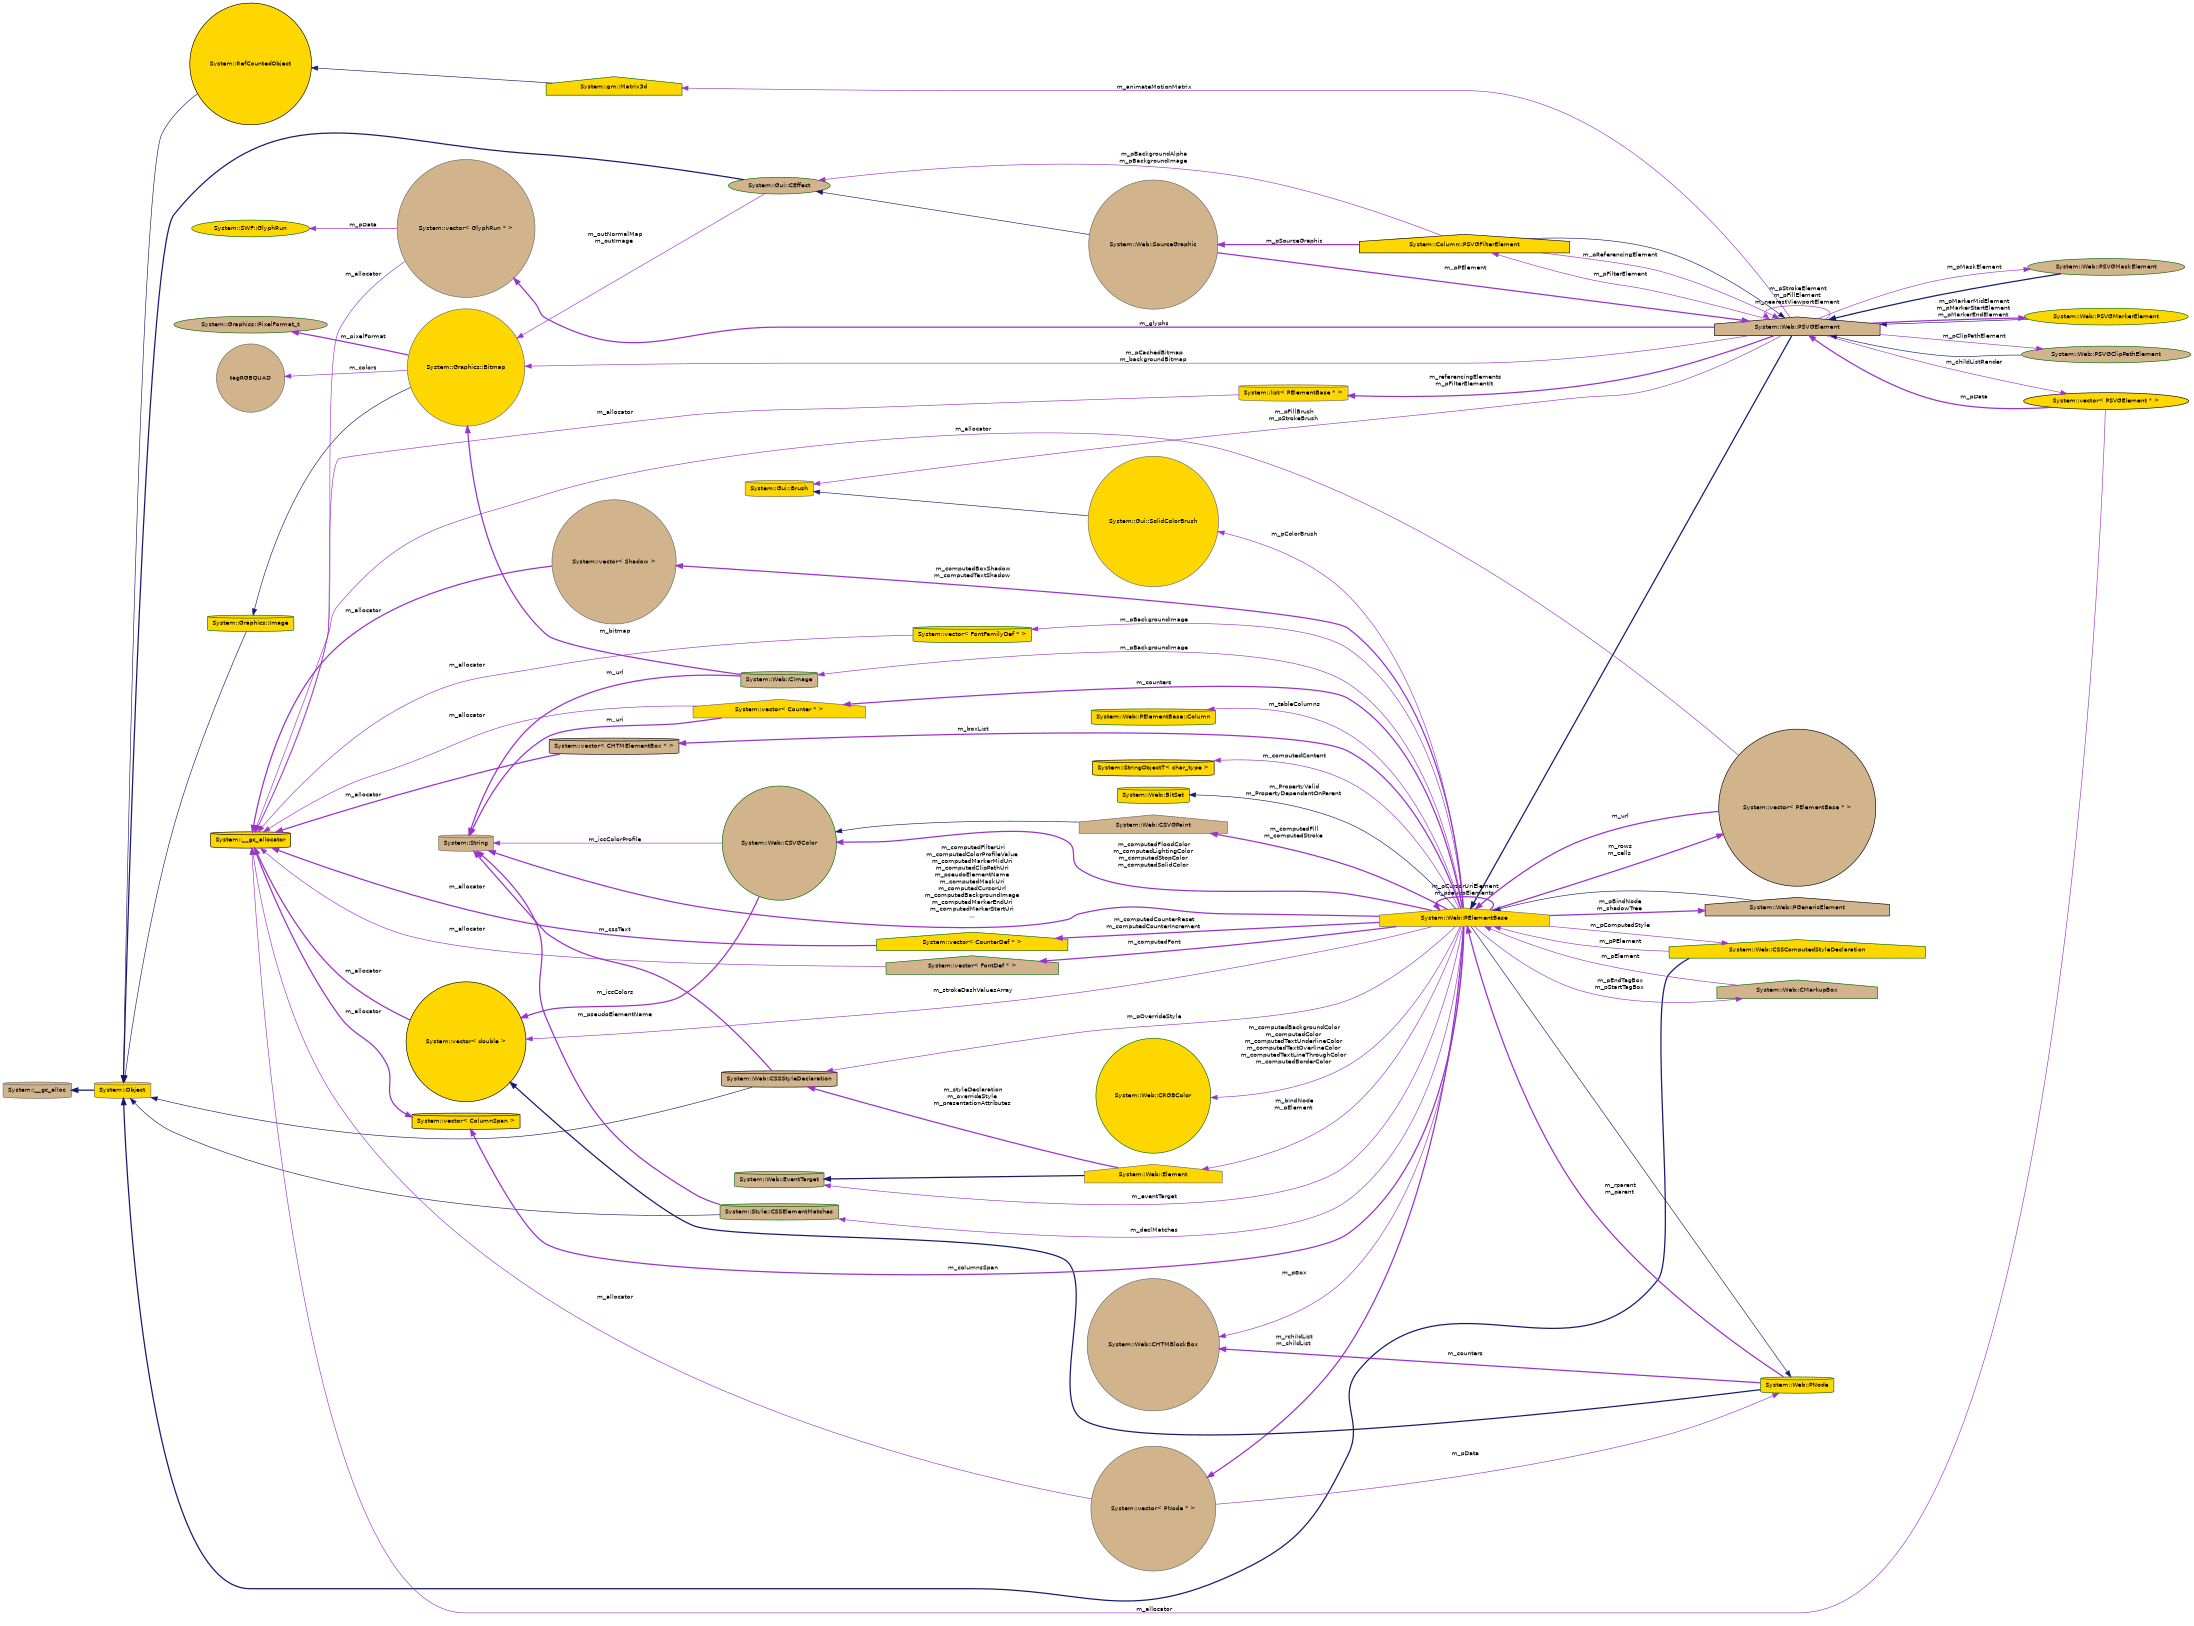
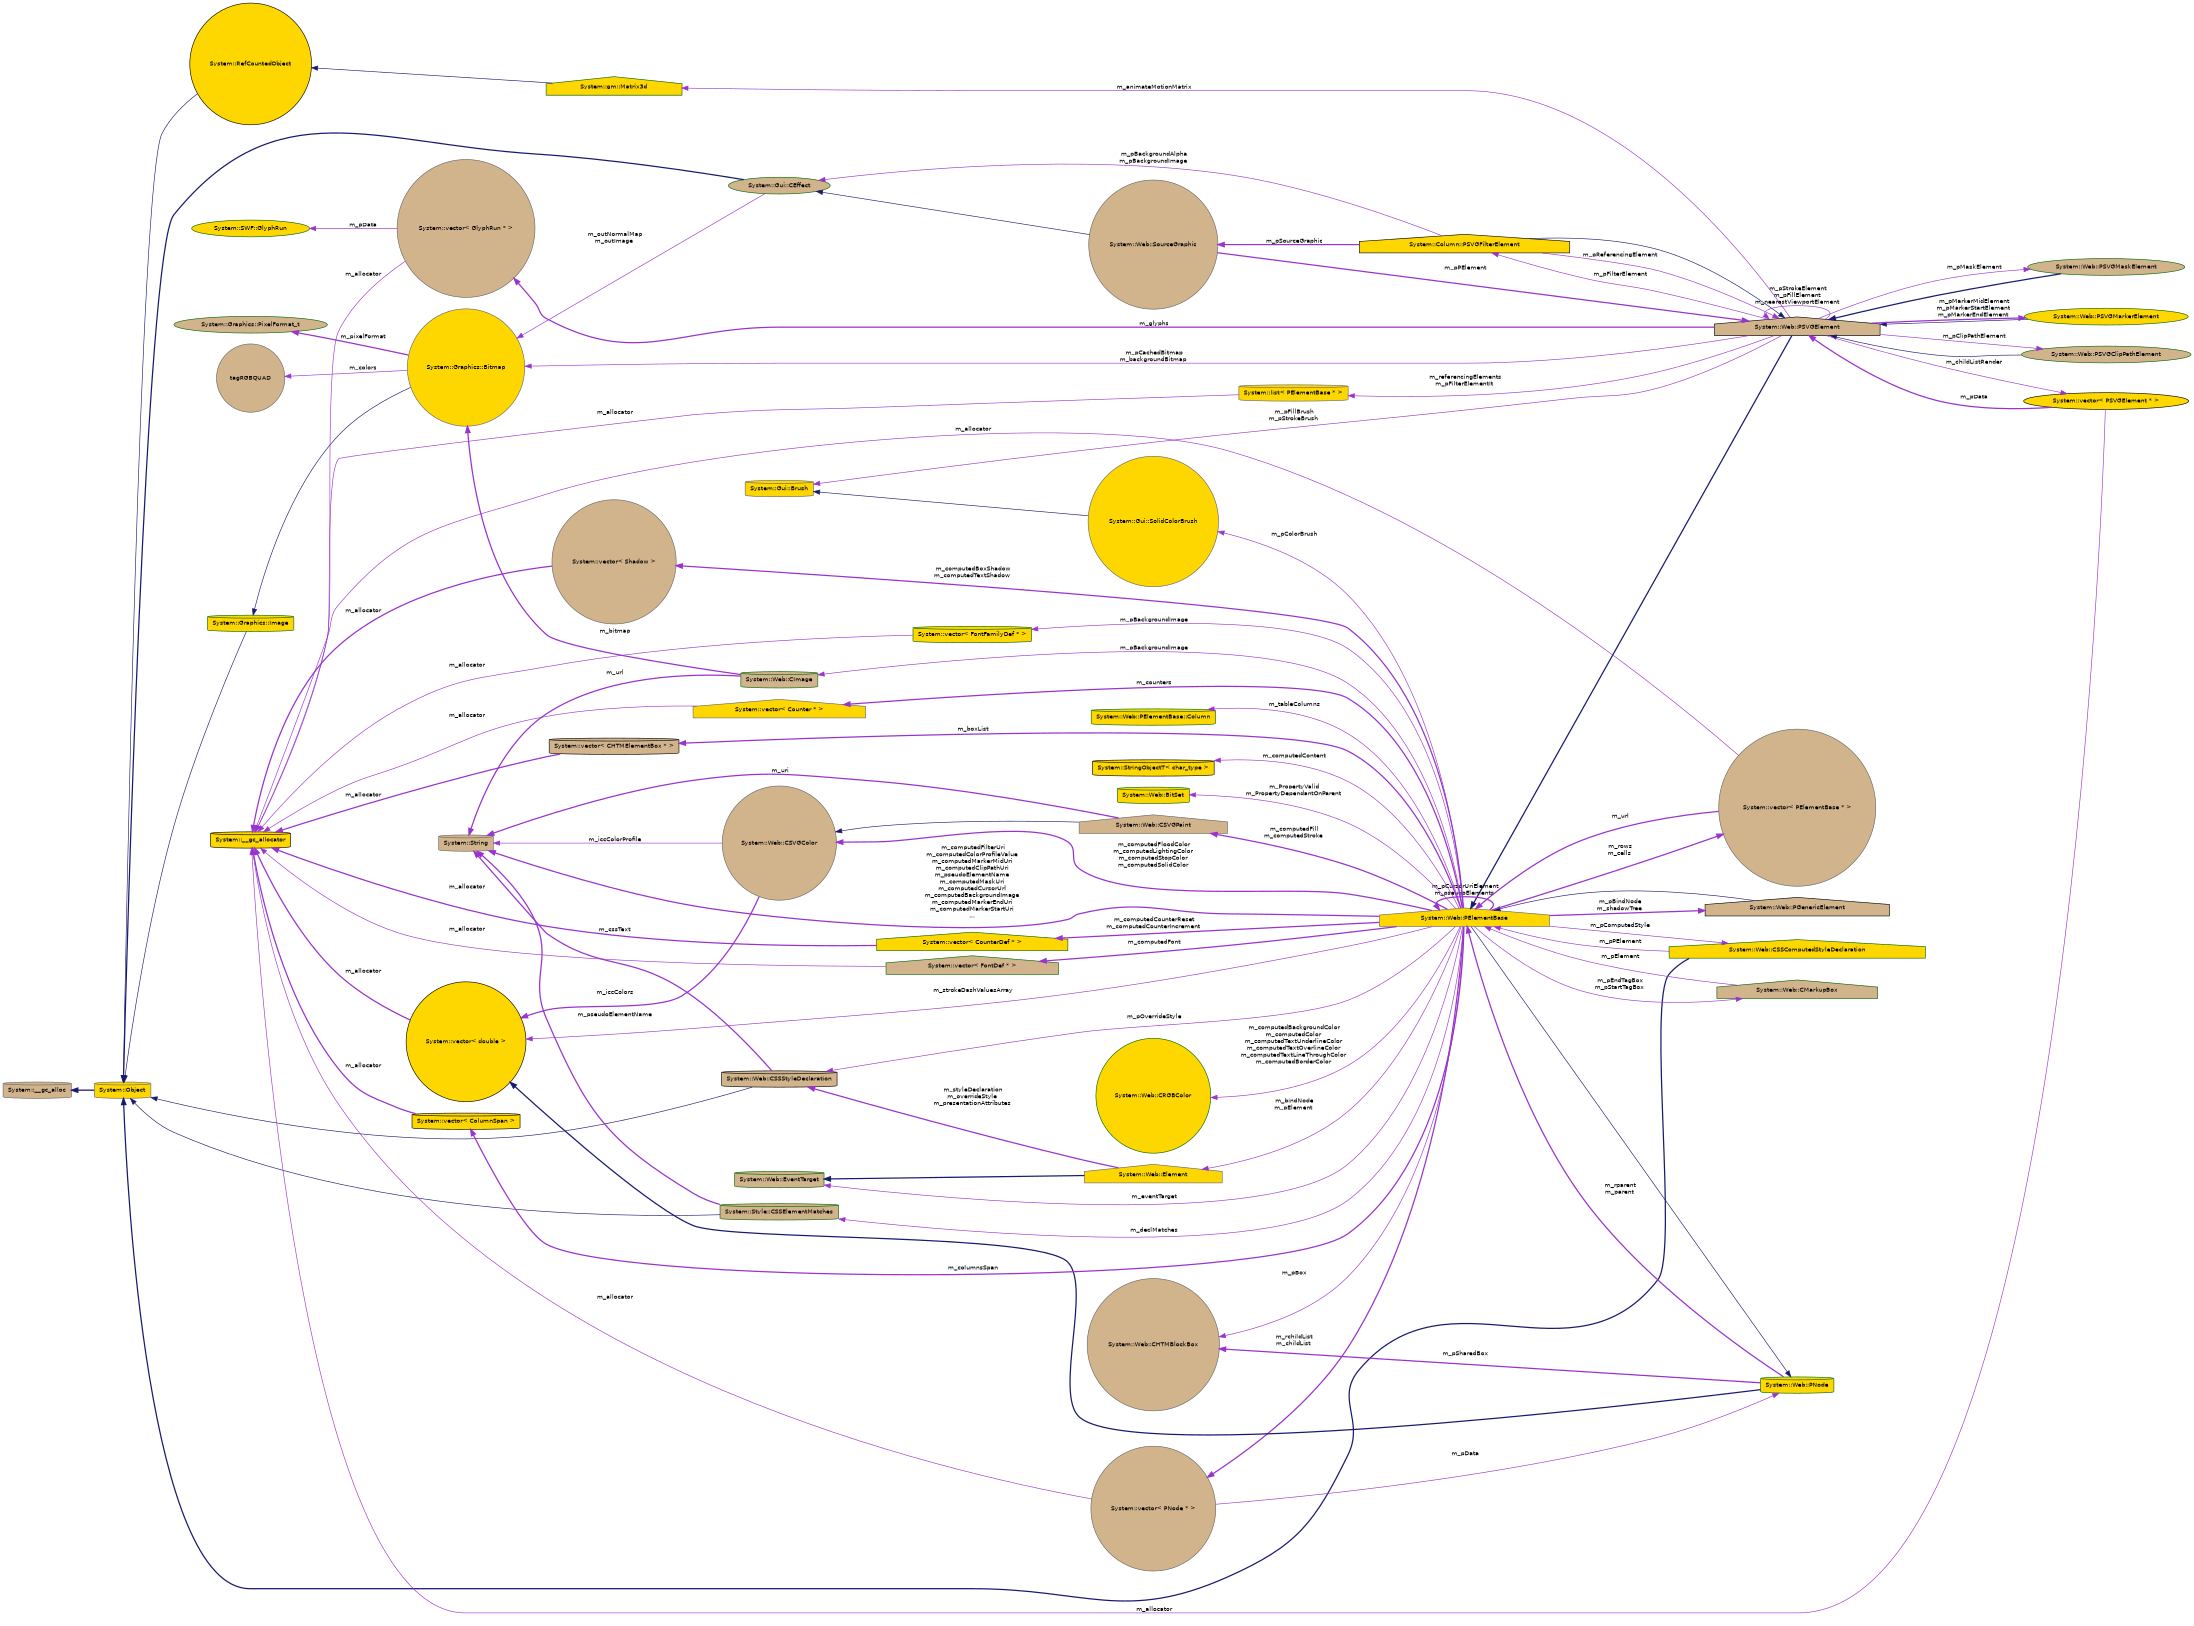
(1568, 387) -> (1568, 387)
(574, 730) -> (804, 776)
(1797, 808) -> (1797, 808)
(1340, 820) -> (1340, 820)
(779, 843) -> (779, 843)
(322, 990) -> (302, 1009)
(1465, 1354) -> (1465, 1354)
